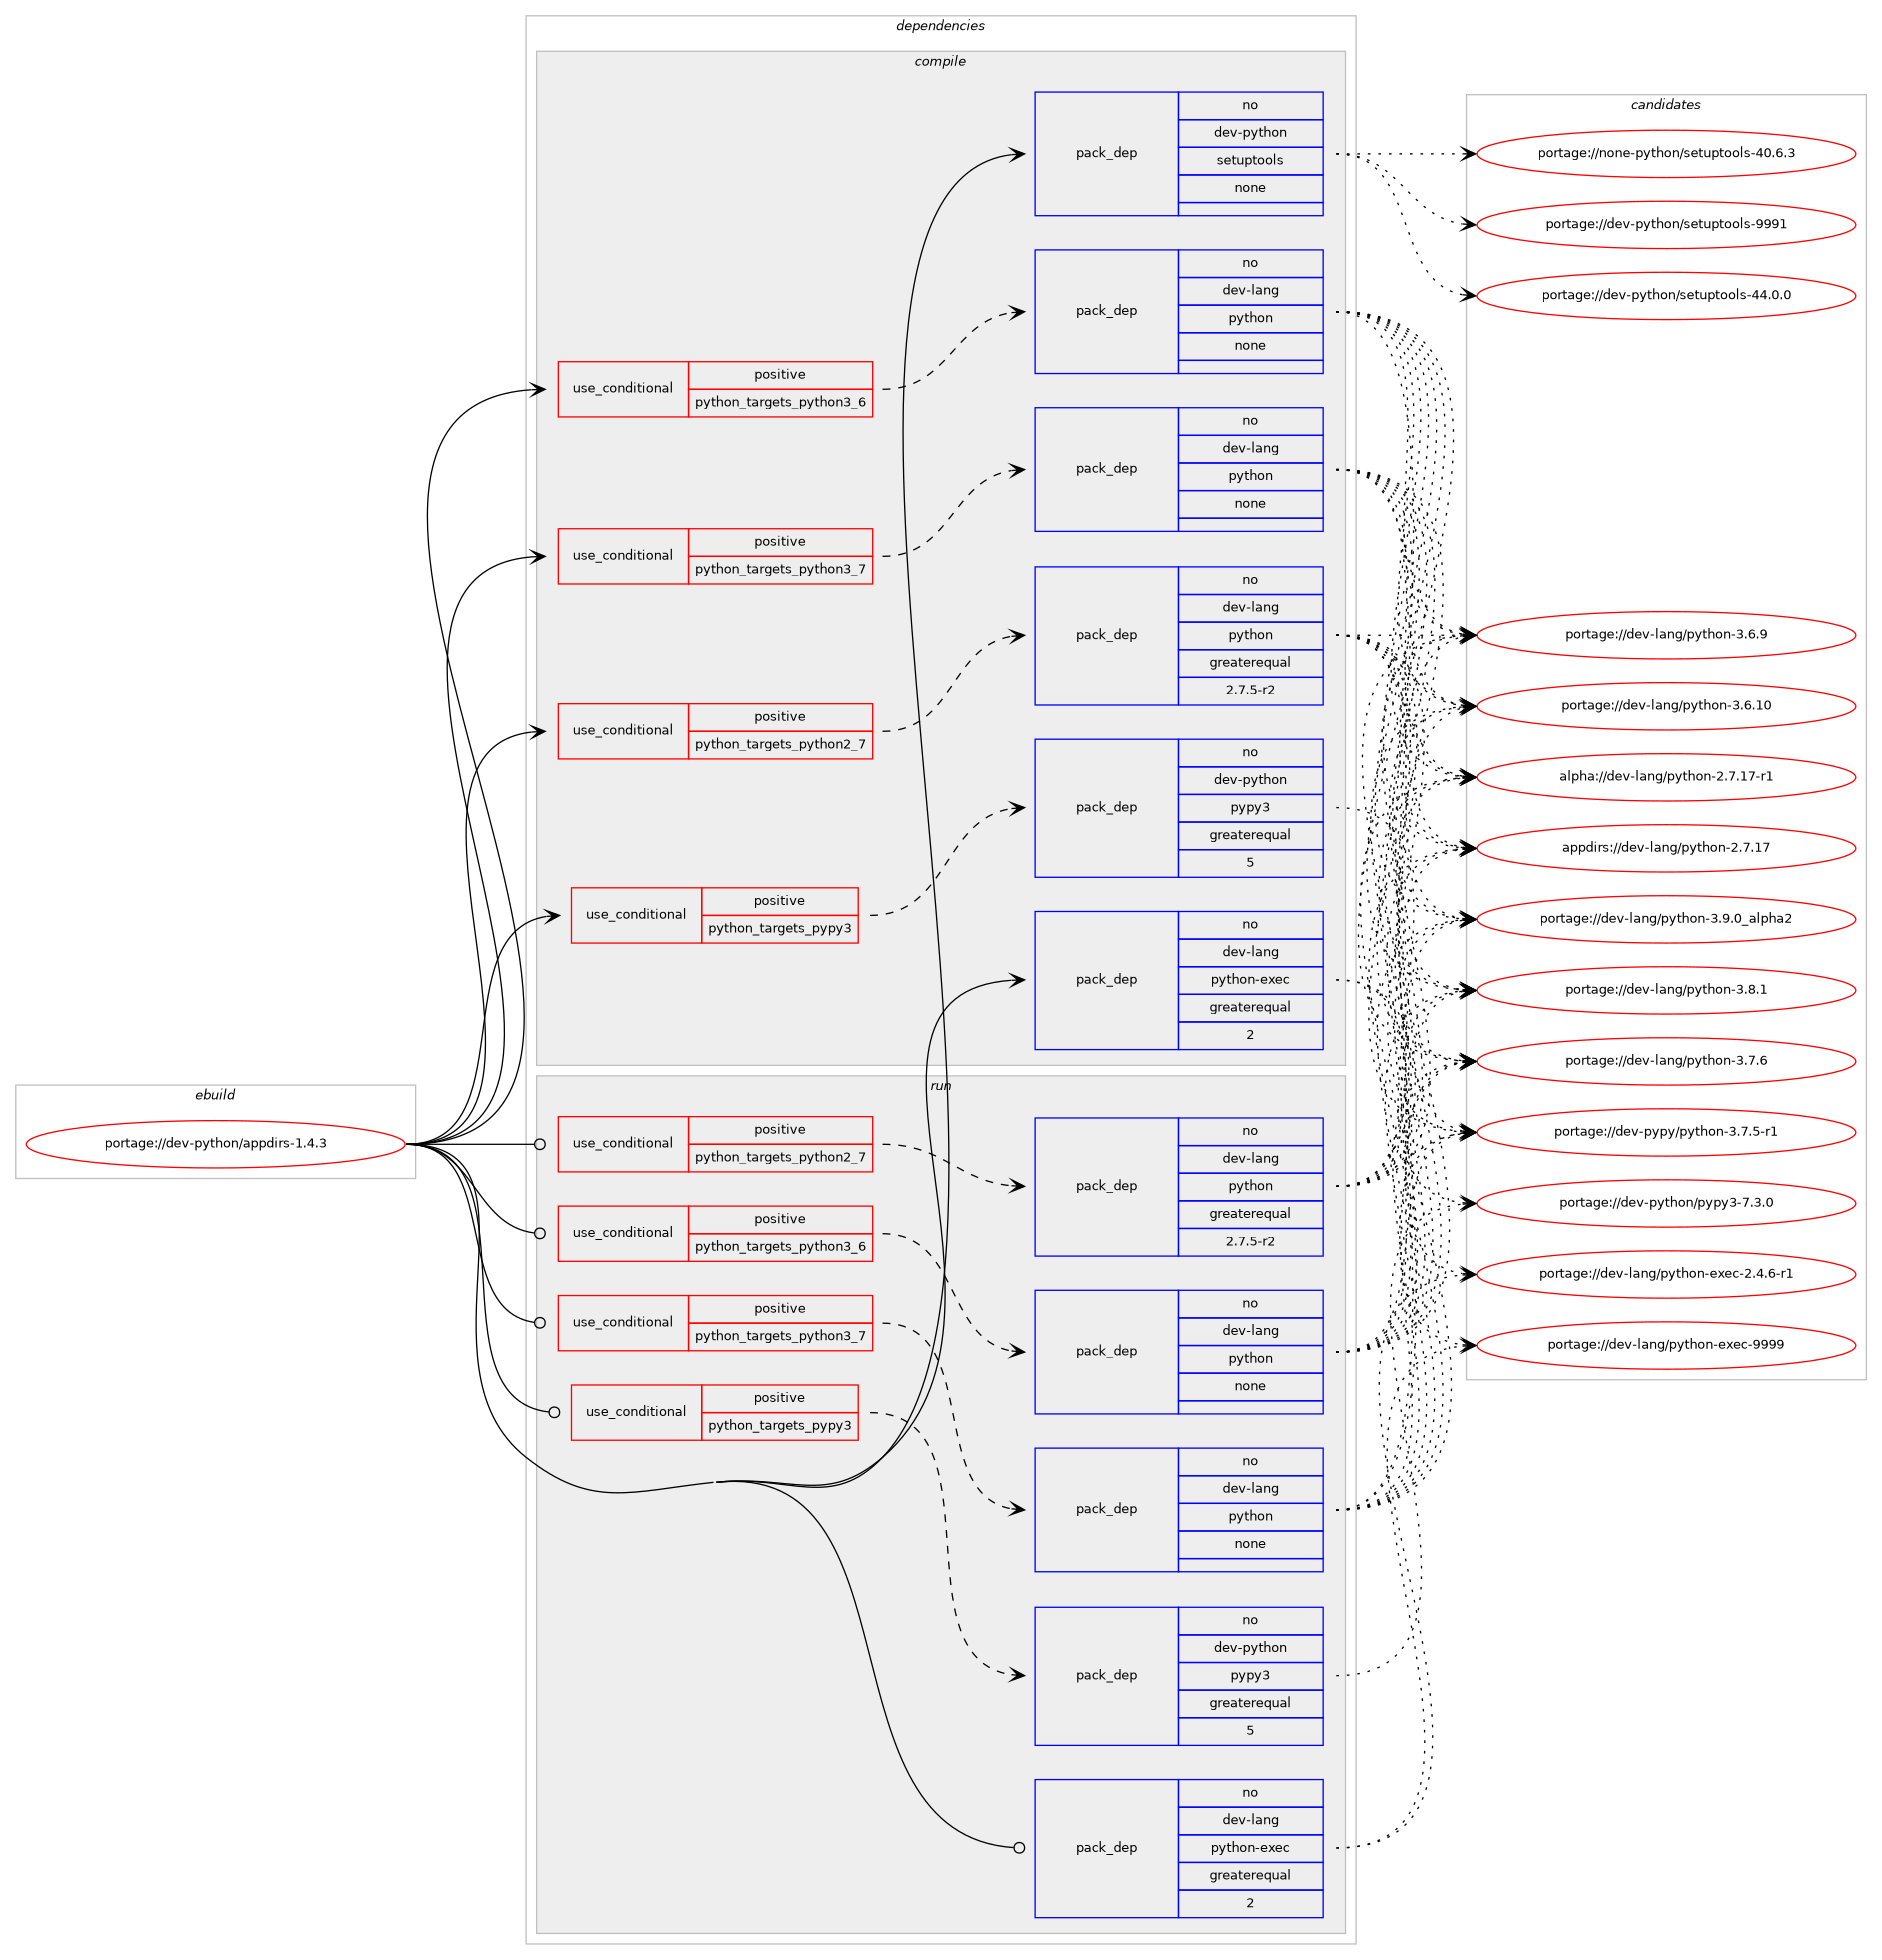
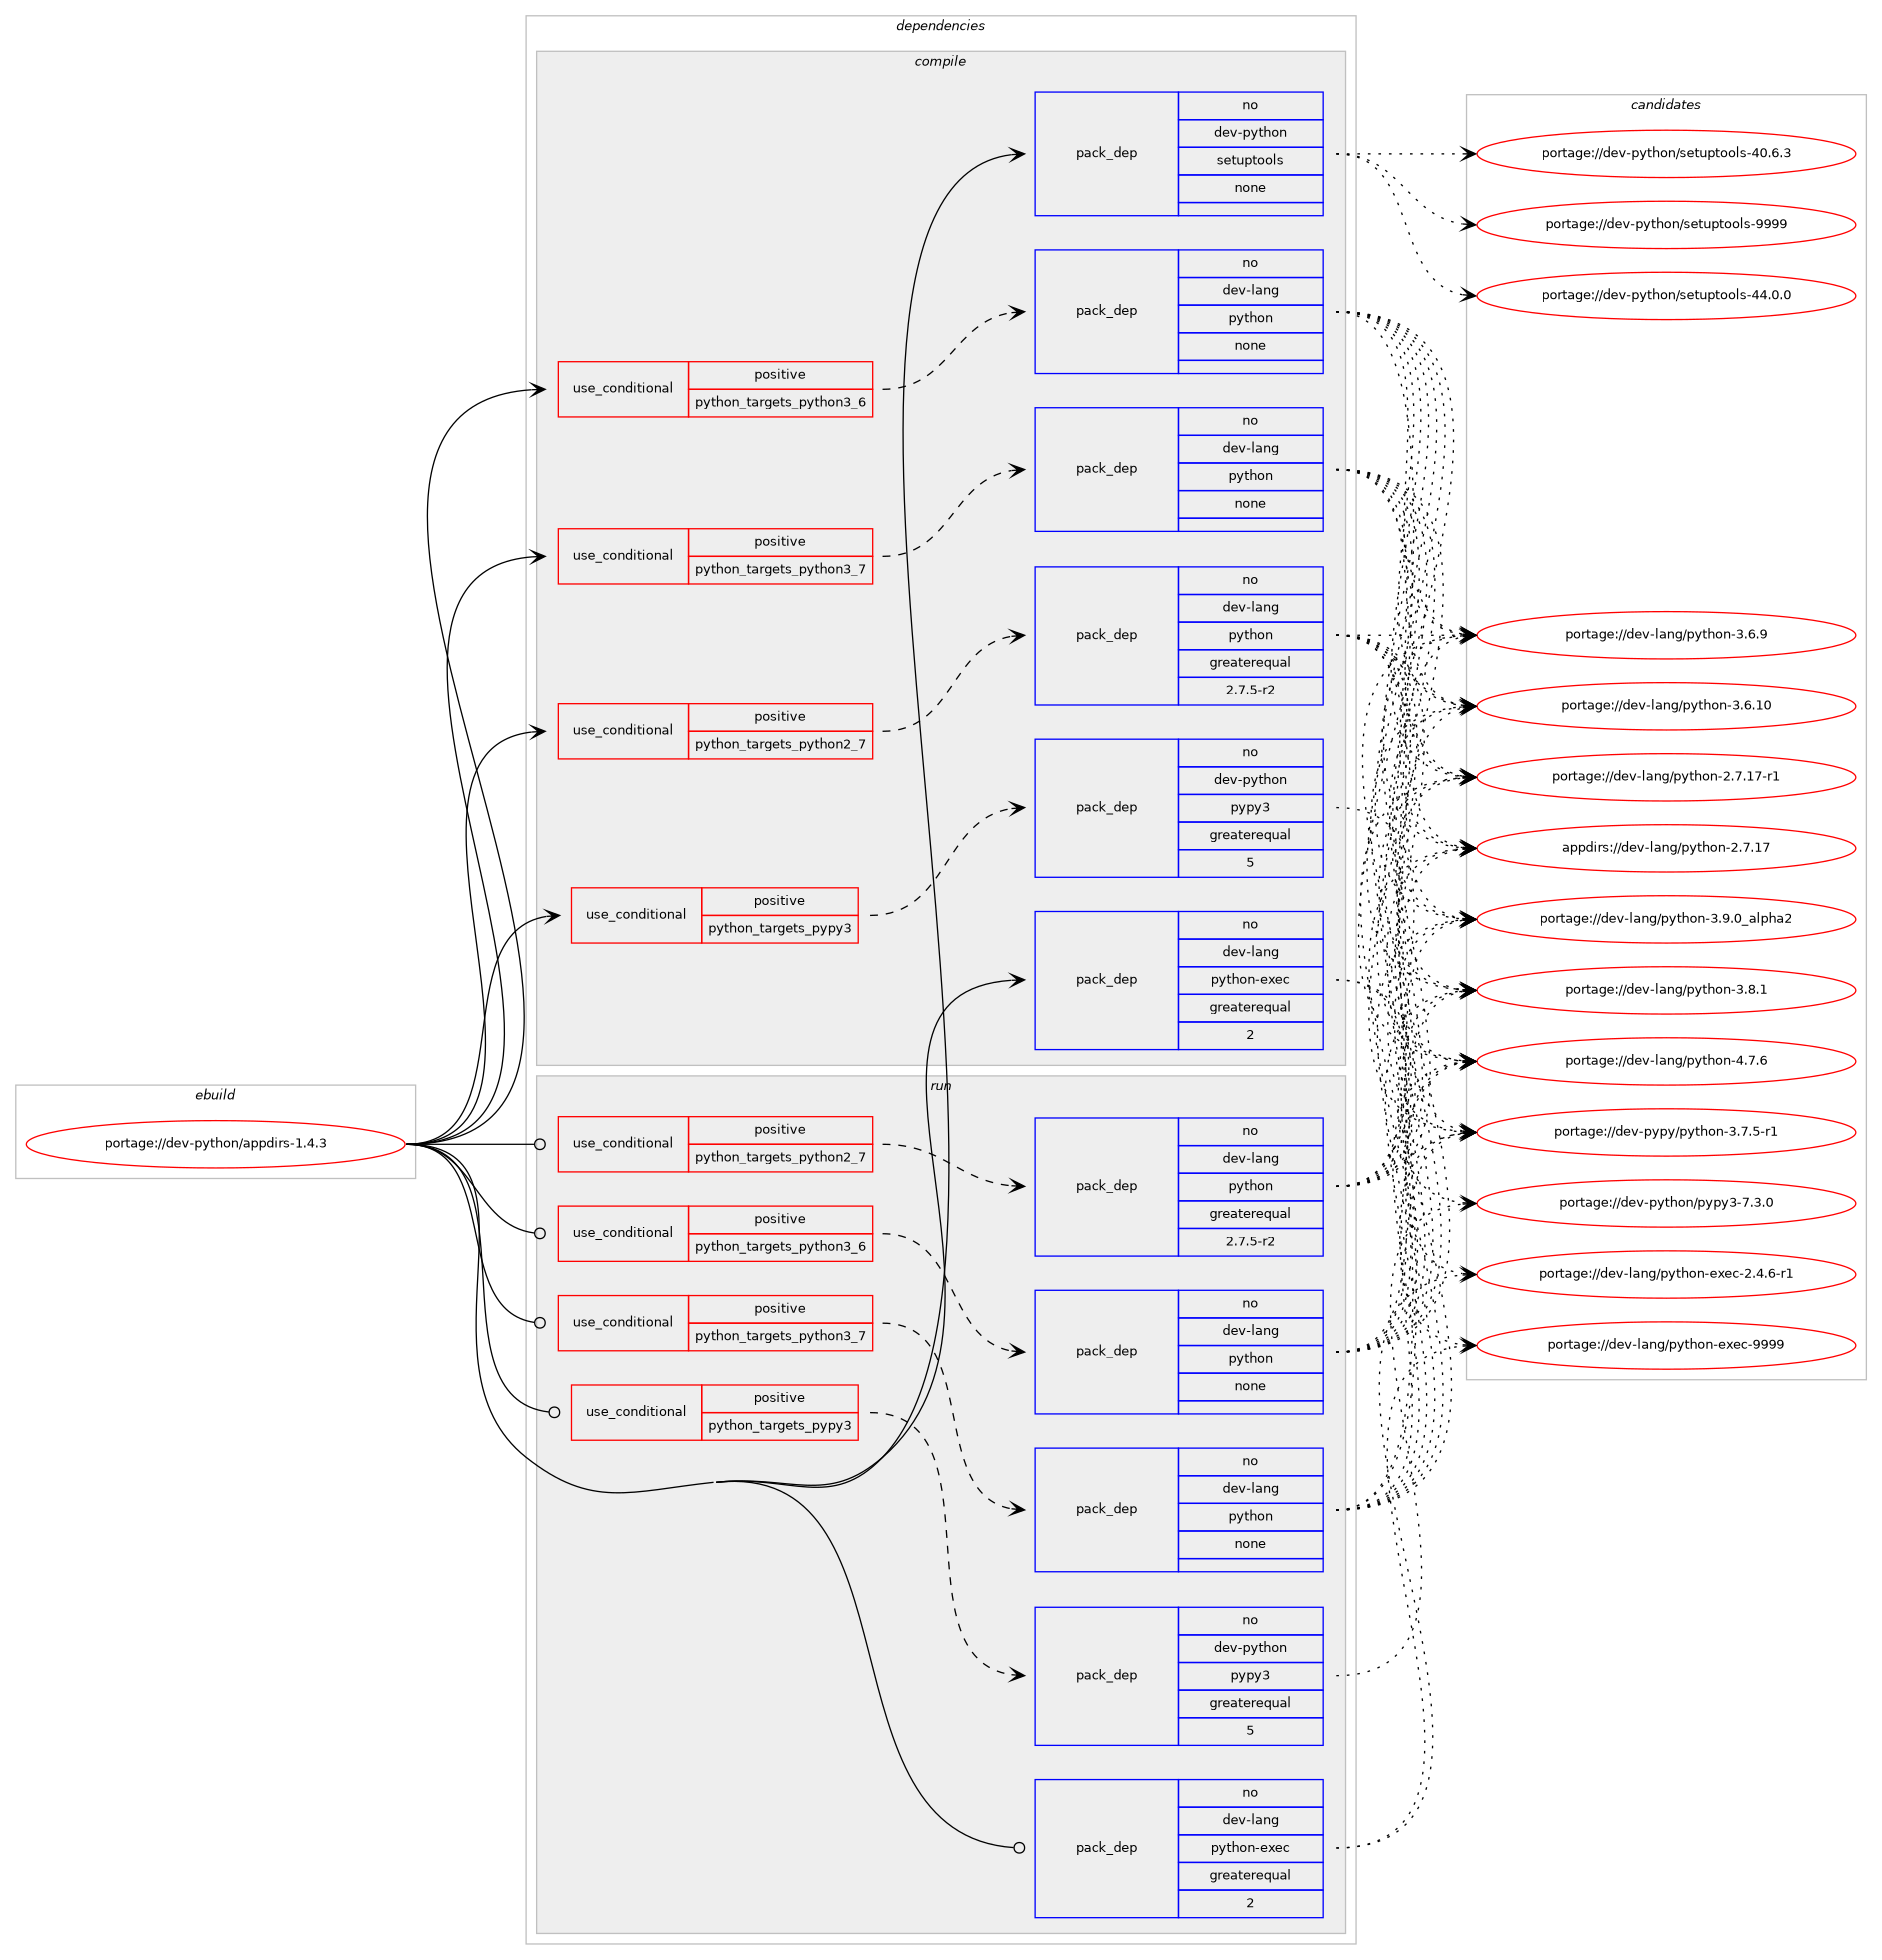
(1666, 154) -> (1666, 154)
(1666, 225) -> (1666, 225)
(1666, 777) -> (1666, 777)
(1666, 1061) -> (1666, 1061)
